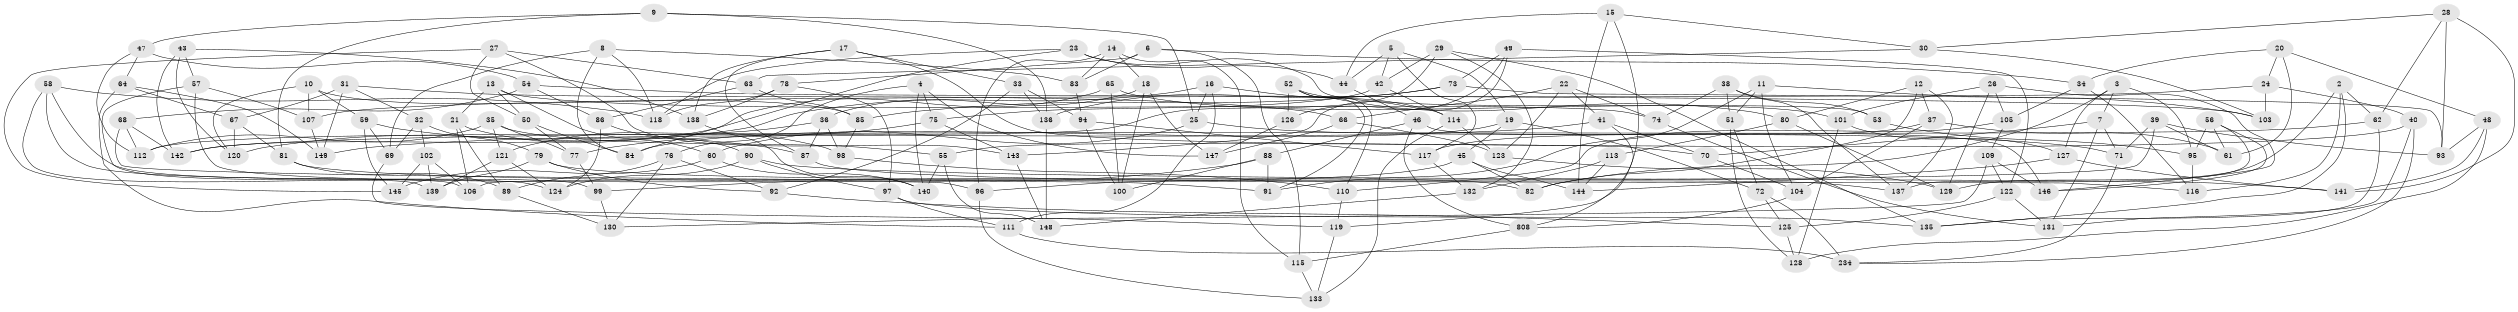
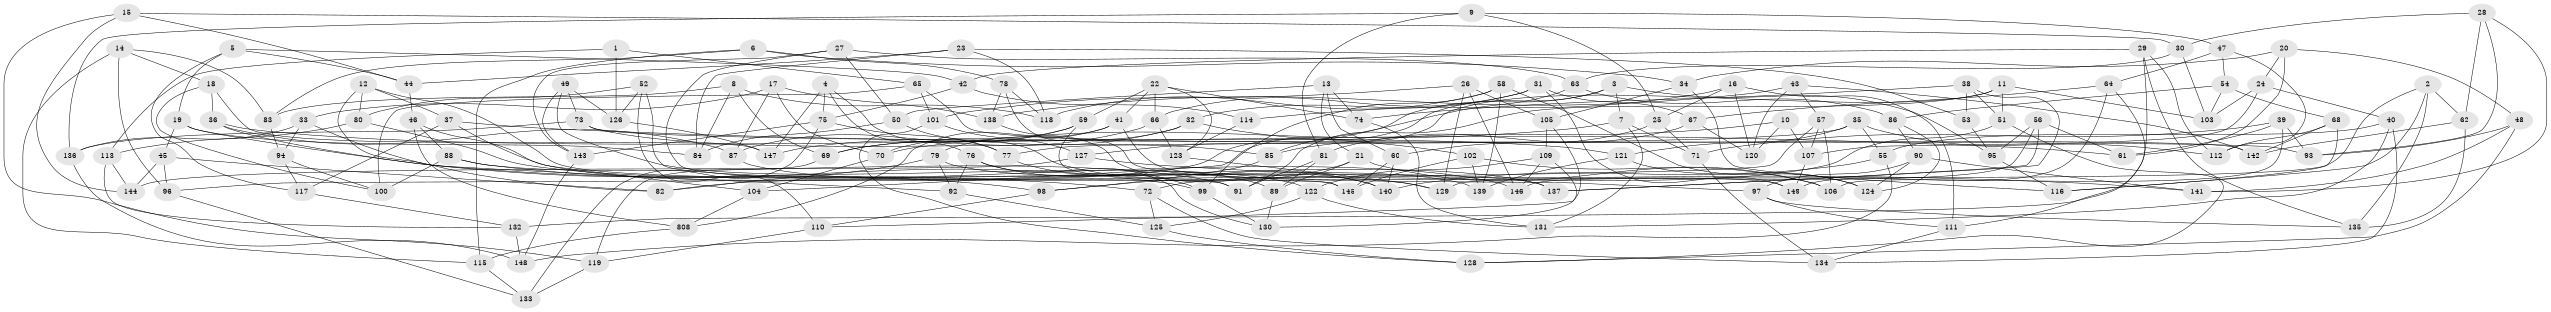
none -> (616, 49)
(342, 106) -> (1108, 108)
(1378, 204) -> (610, 193)
(1845, 264) -> (1822, 264)
